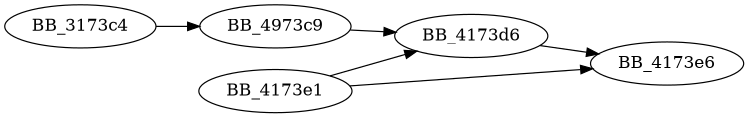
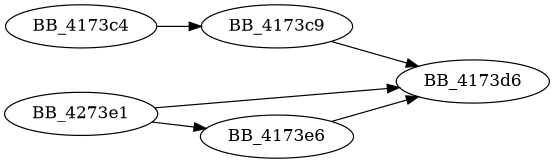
(80, 26) -> (81, 26)
(275, 26) -> (277, 26)
(563, 49) -> (369, 111)
(275, 91) -> (81, 114)
